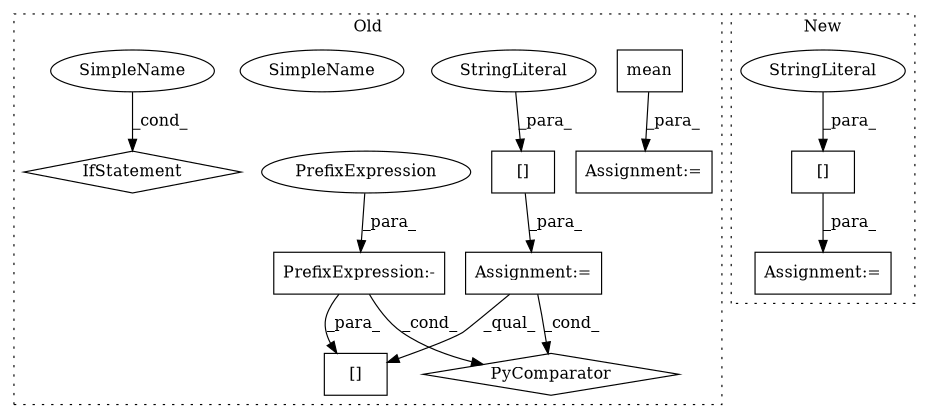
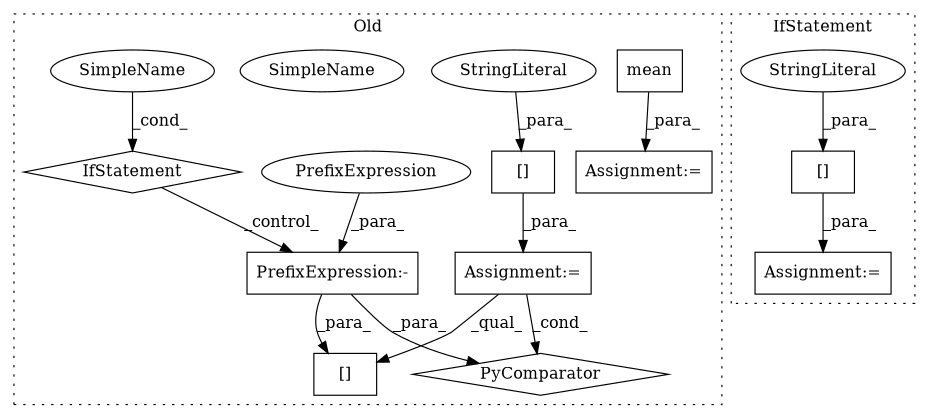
(823, 27) -> (823, 27)
none -> (222, 217)
(430, 324) -> (420, 324)
